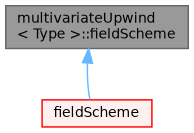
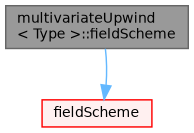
(88, 81) -> (107, 67)
